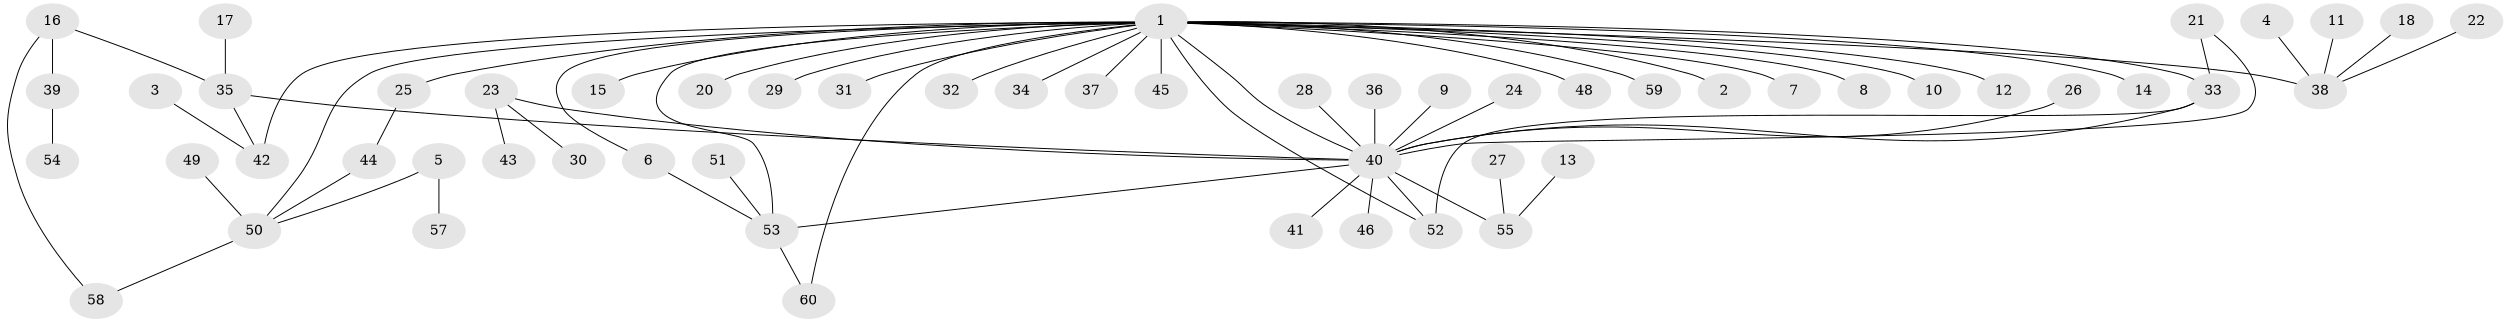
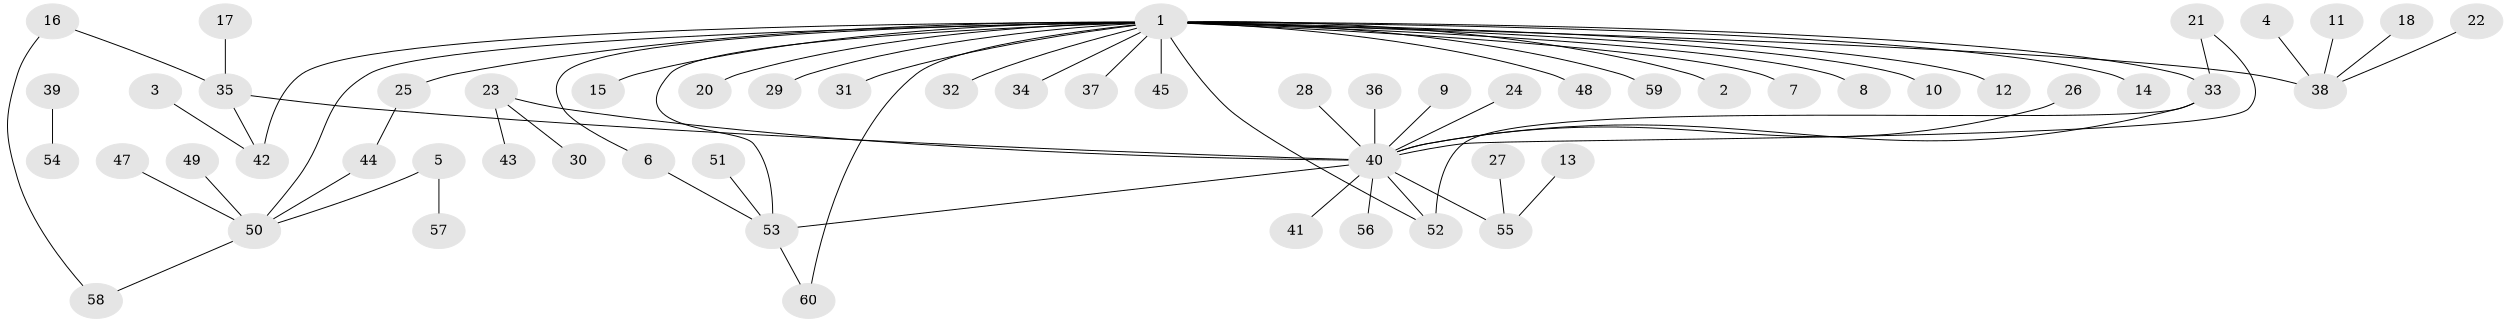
(53, 56) -> none
(1260, 102) -> none
none -> (122, 161)
(1366, 231) -> (1366, 231)
